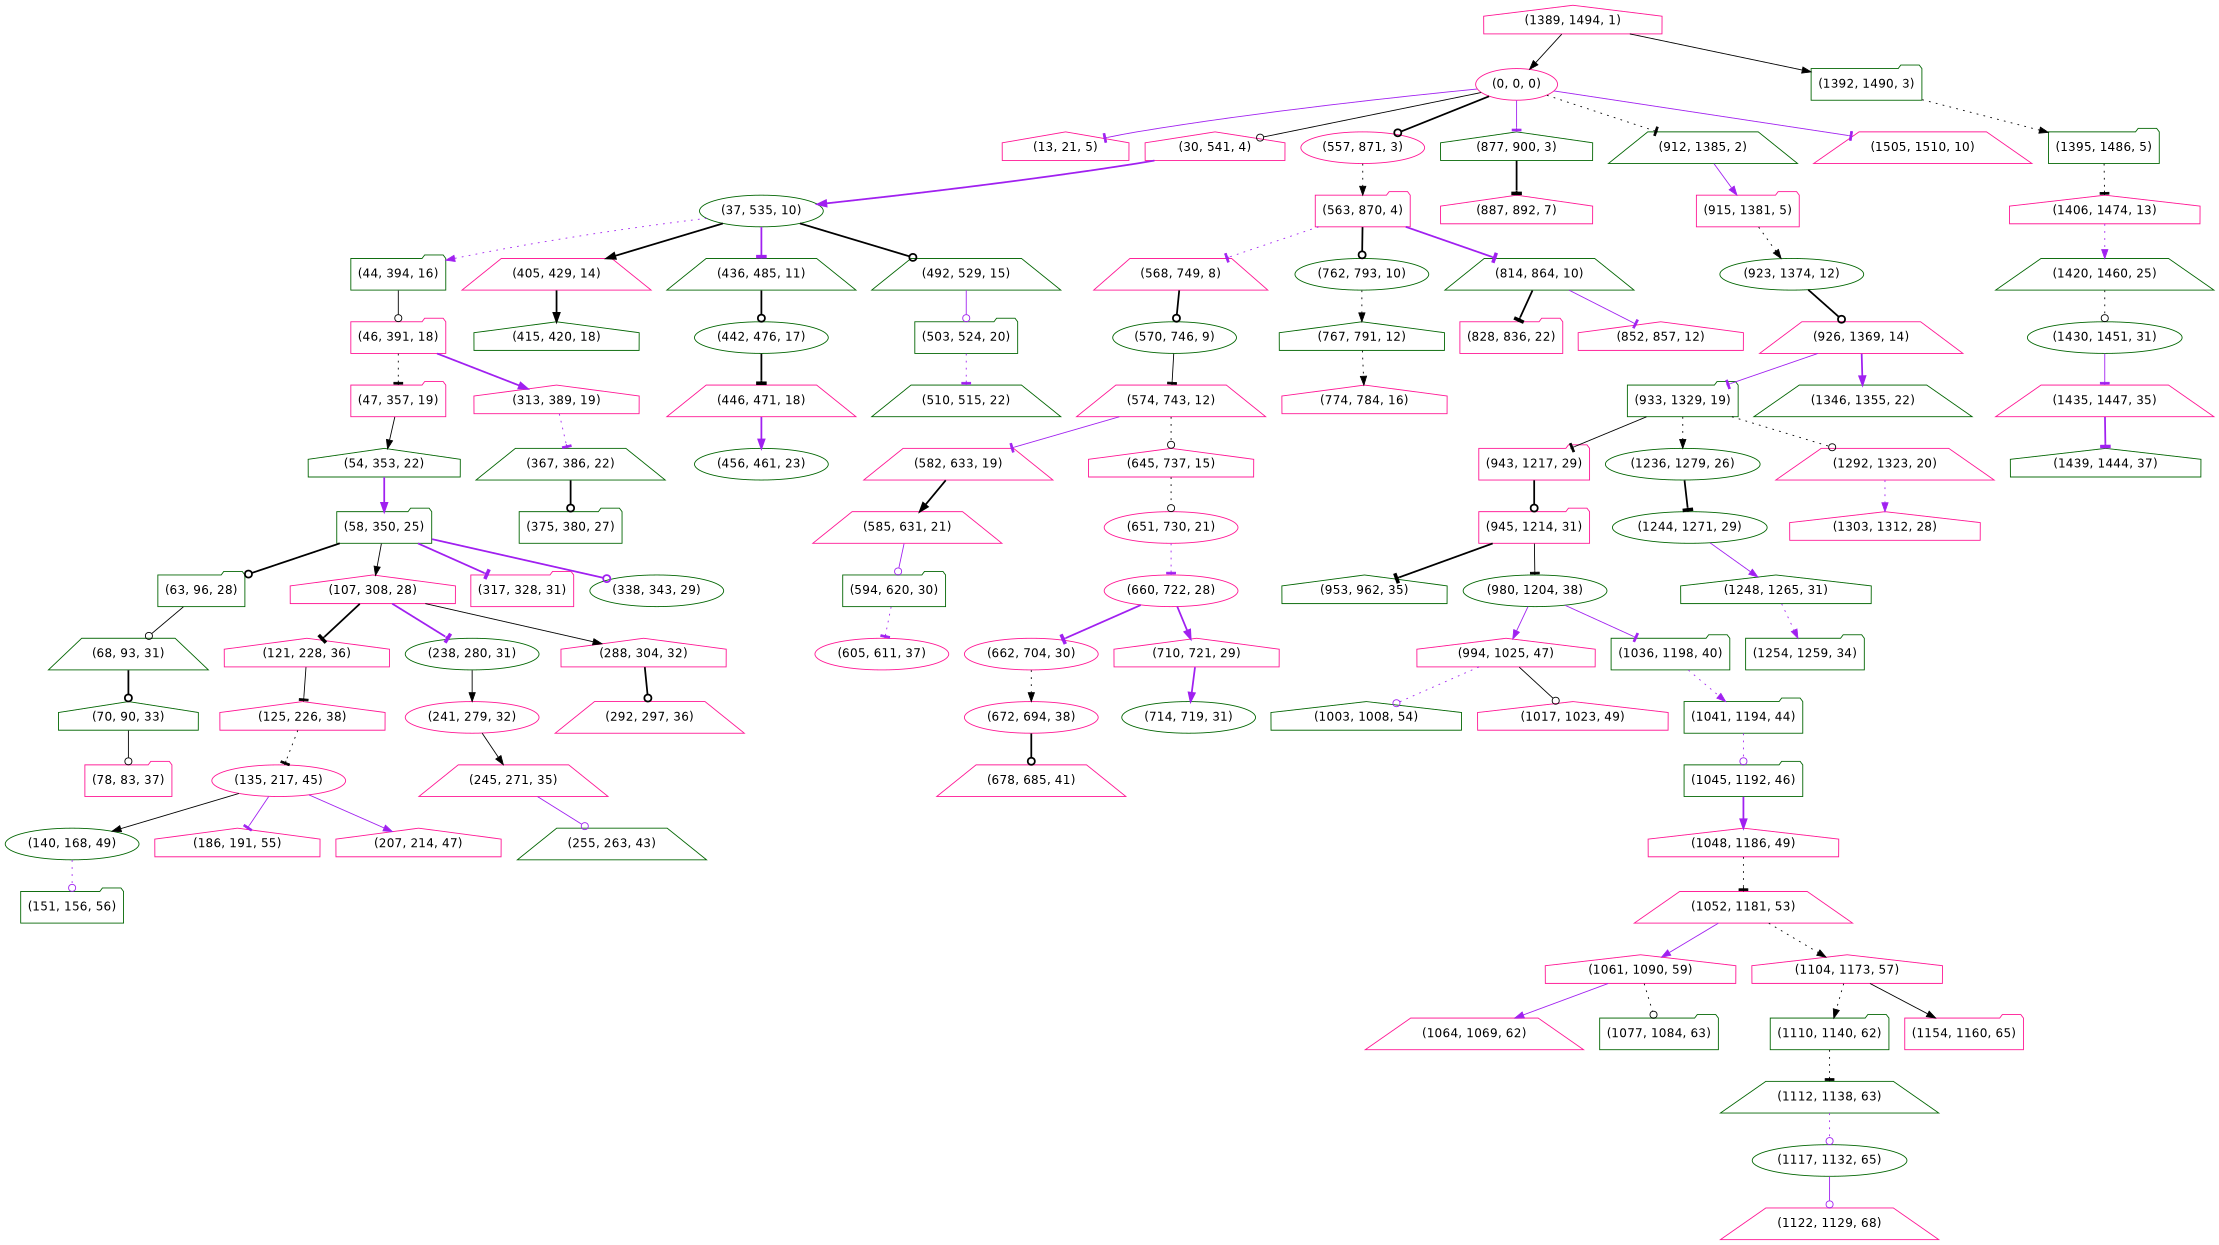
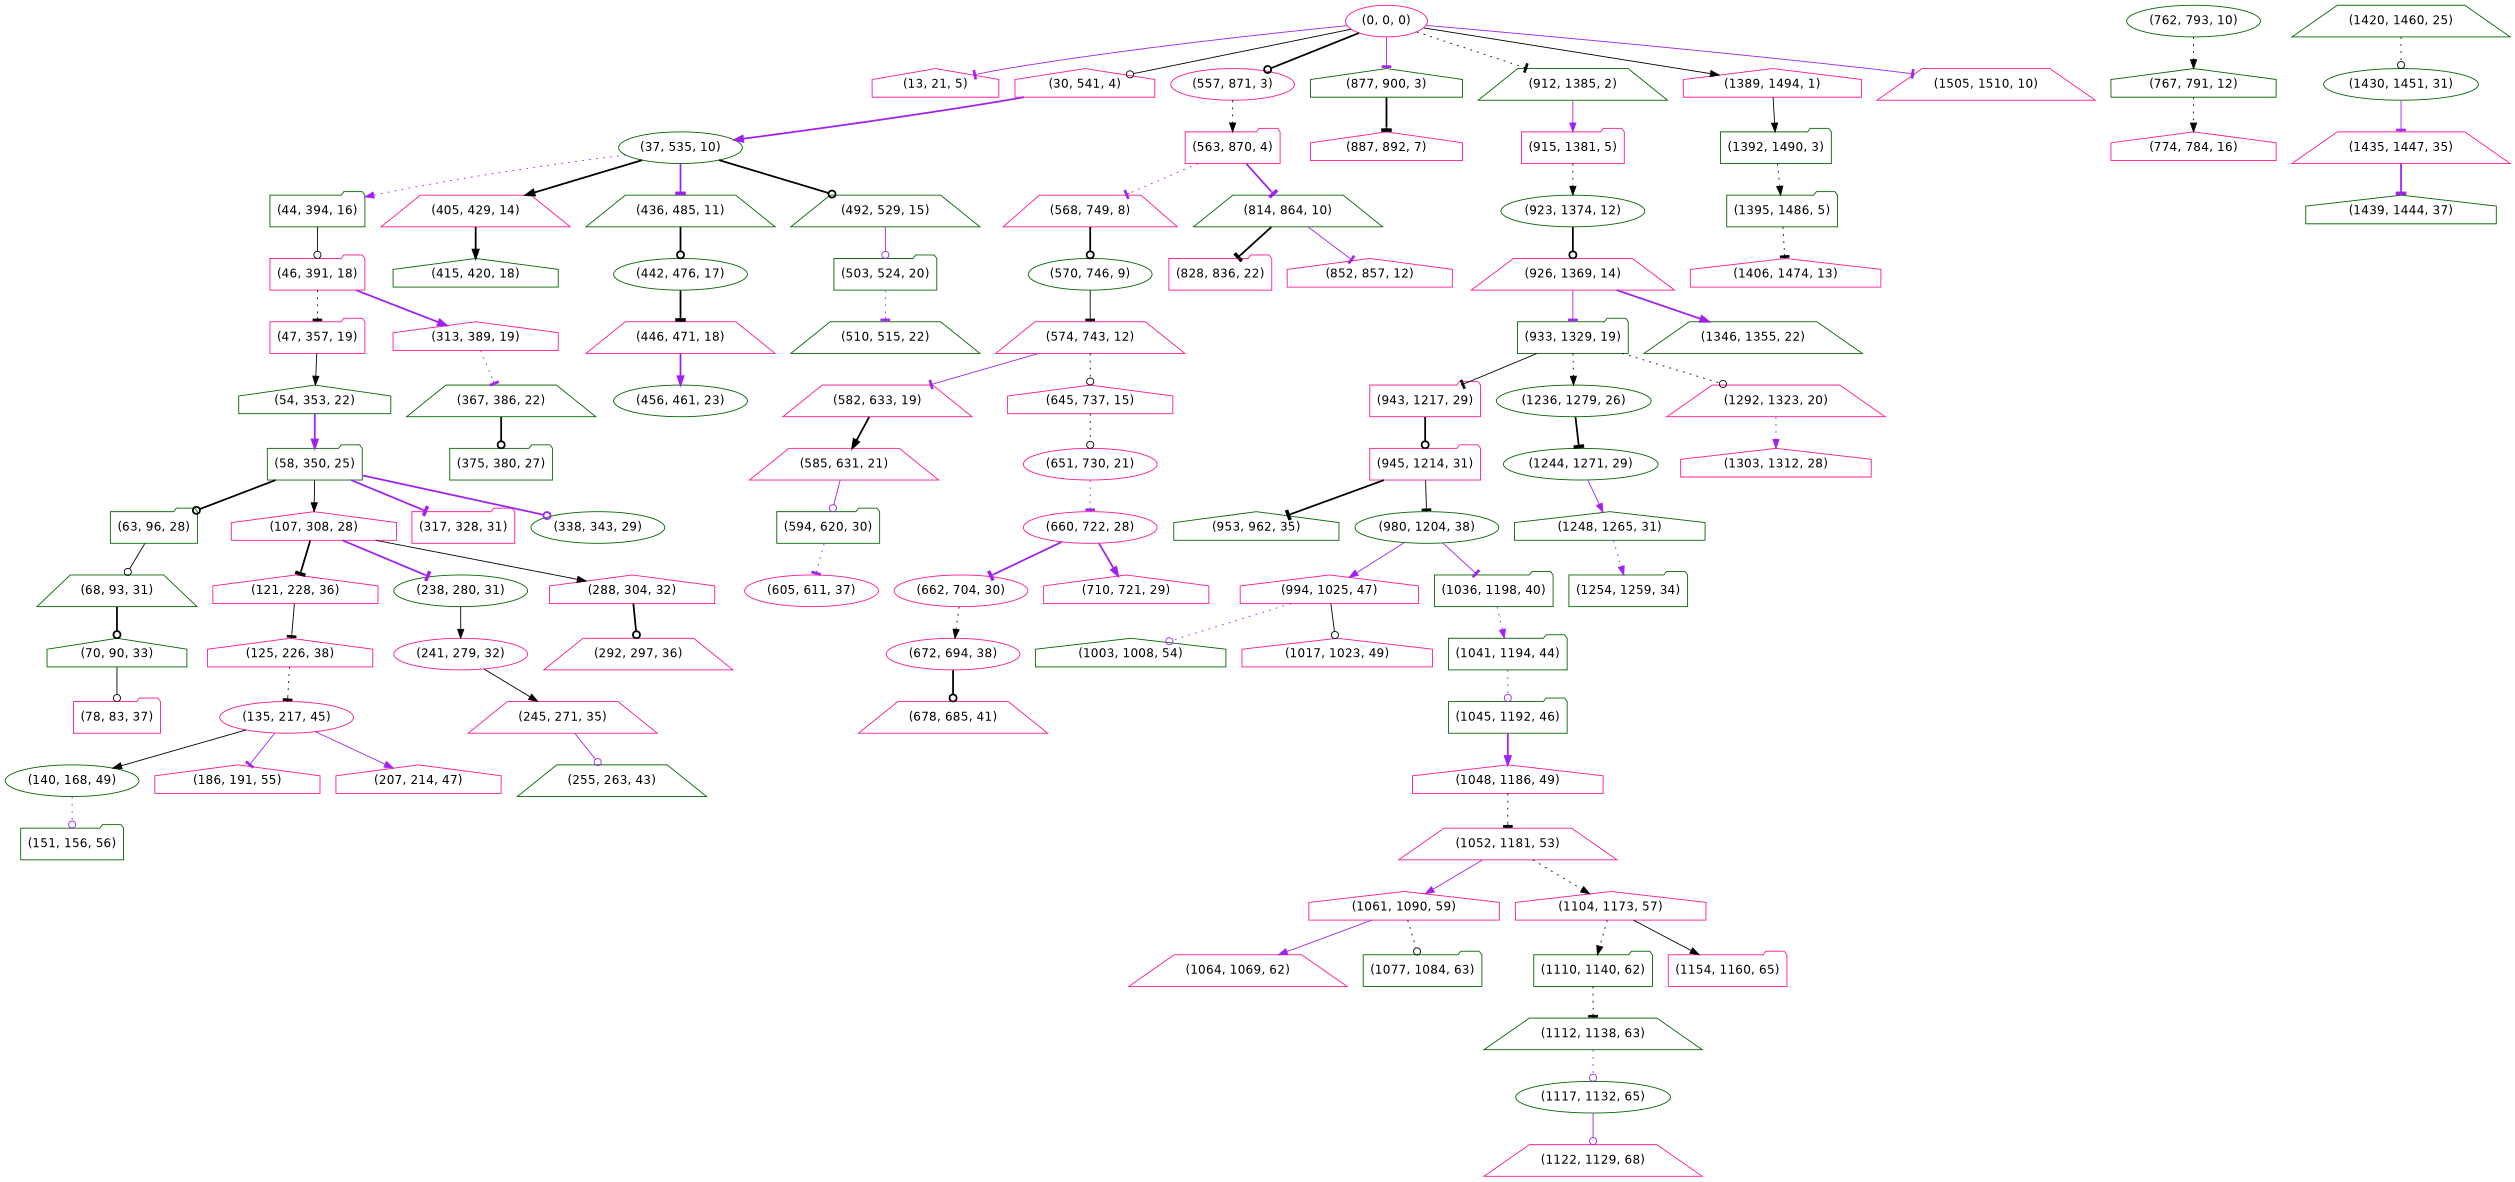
(1549, 48) -> (1567, 51)
(2105, 237) -> none
(1362, 239) -> none
(1189, 717) -> none
